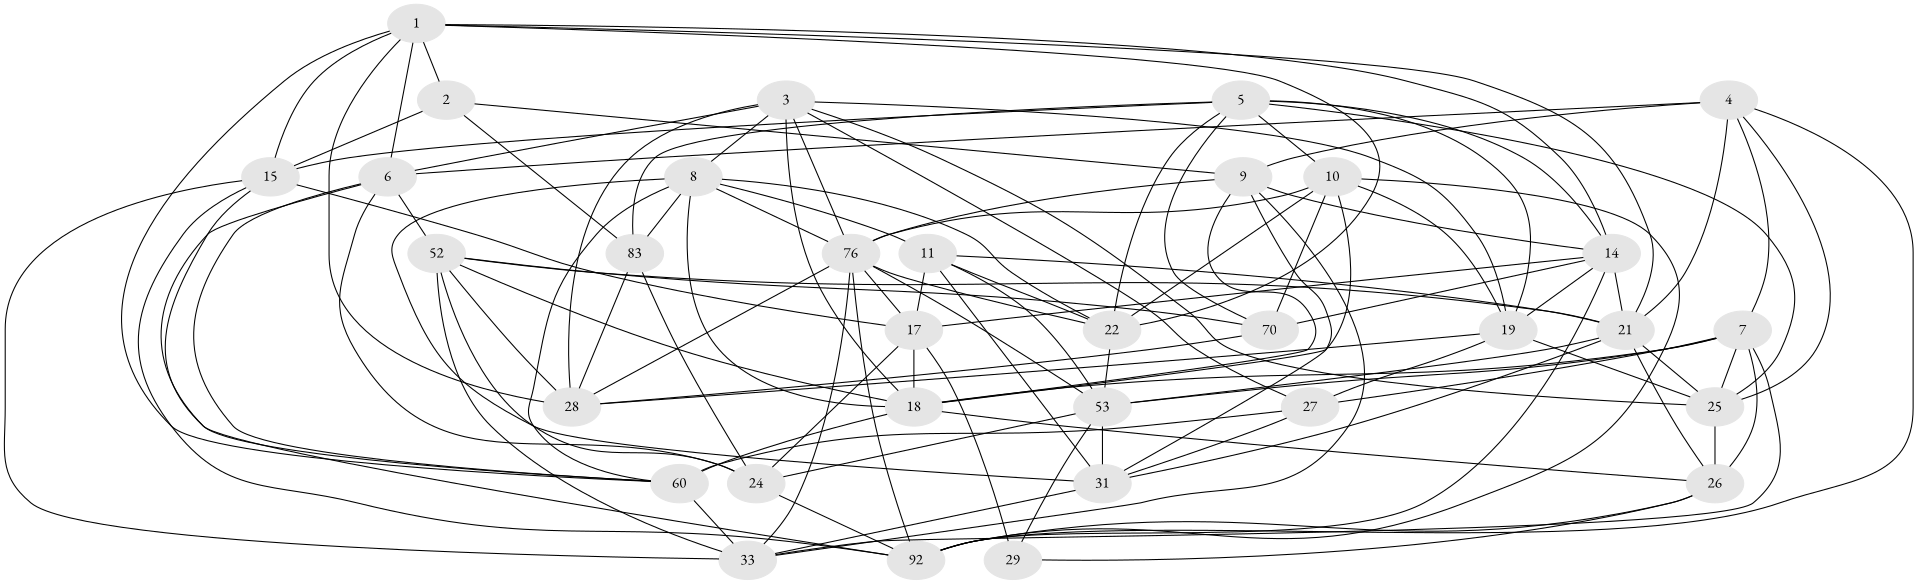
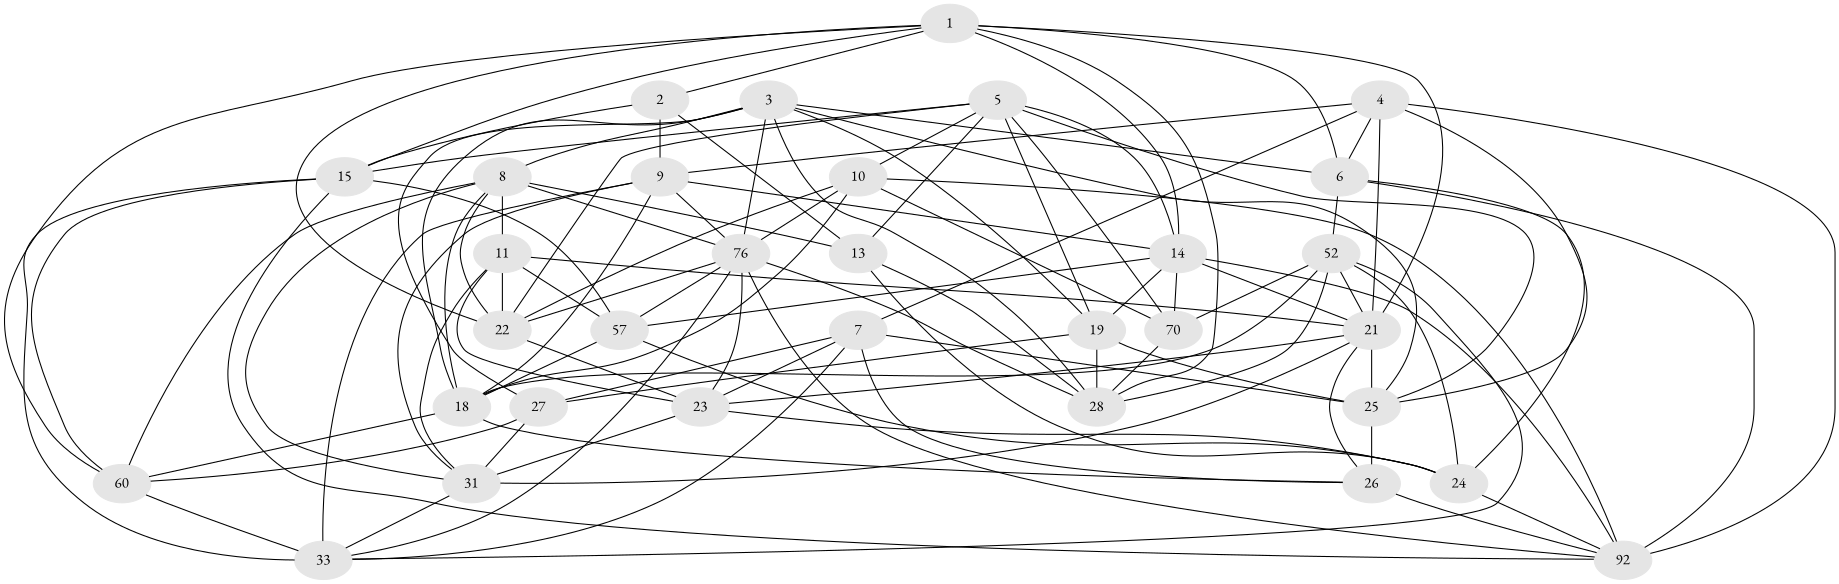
(1448, 235) -> none
(635, 254) -> (858, 254)
(914, 330) -> (620, 330)
(1271, 376) -> none
(1102, 407) -> (701, 407)
(249, 434) -> none
(1013, 560) -> none
